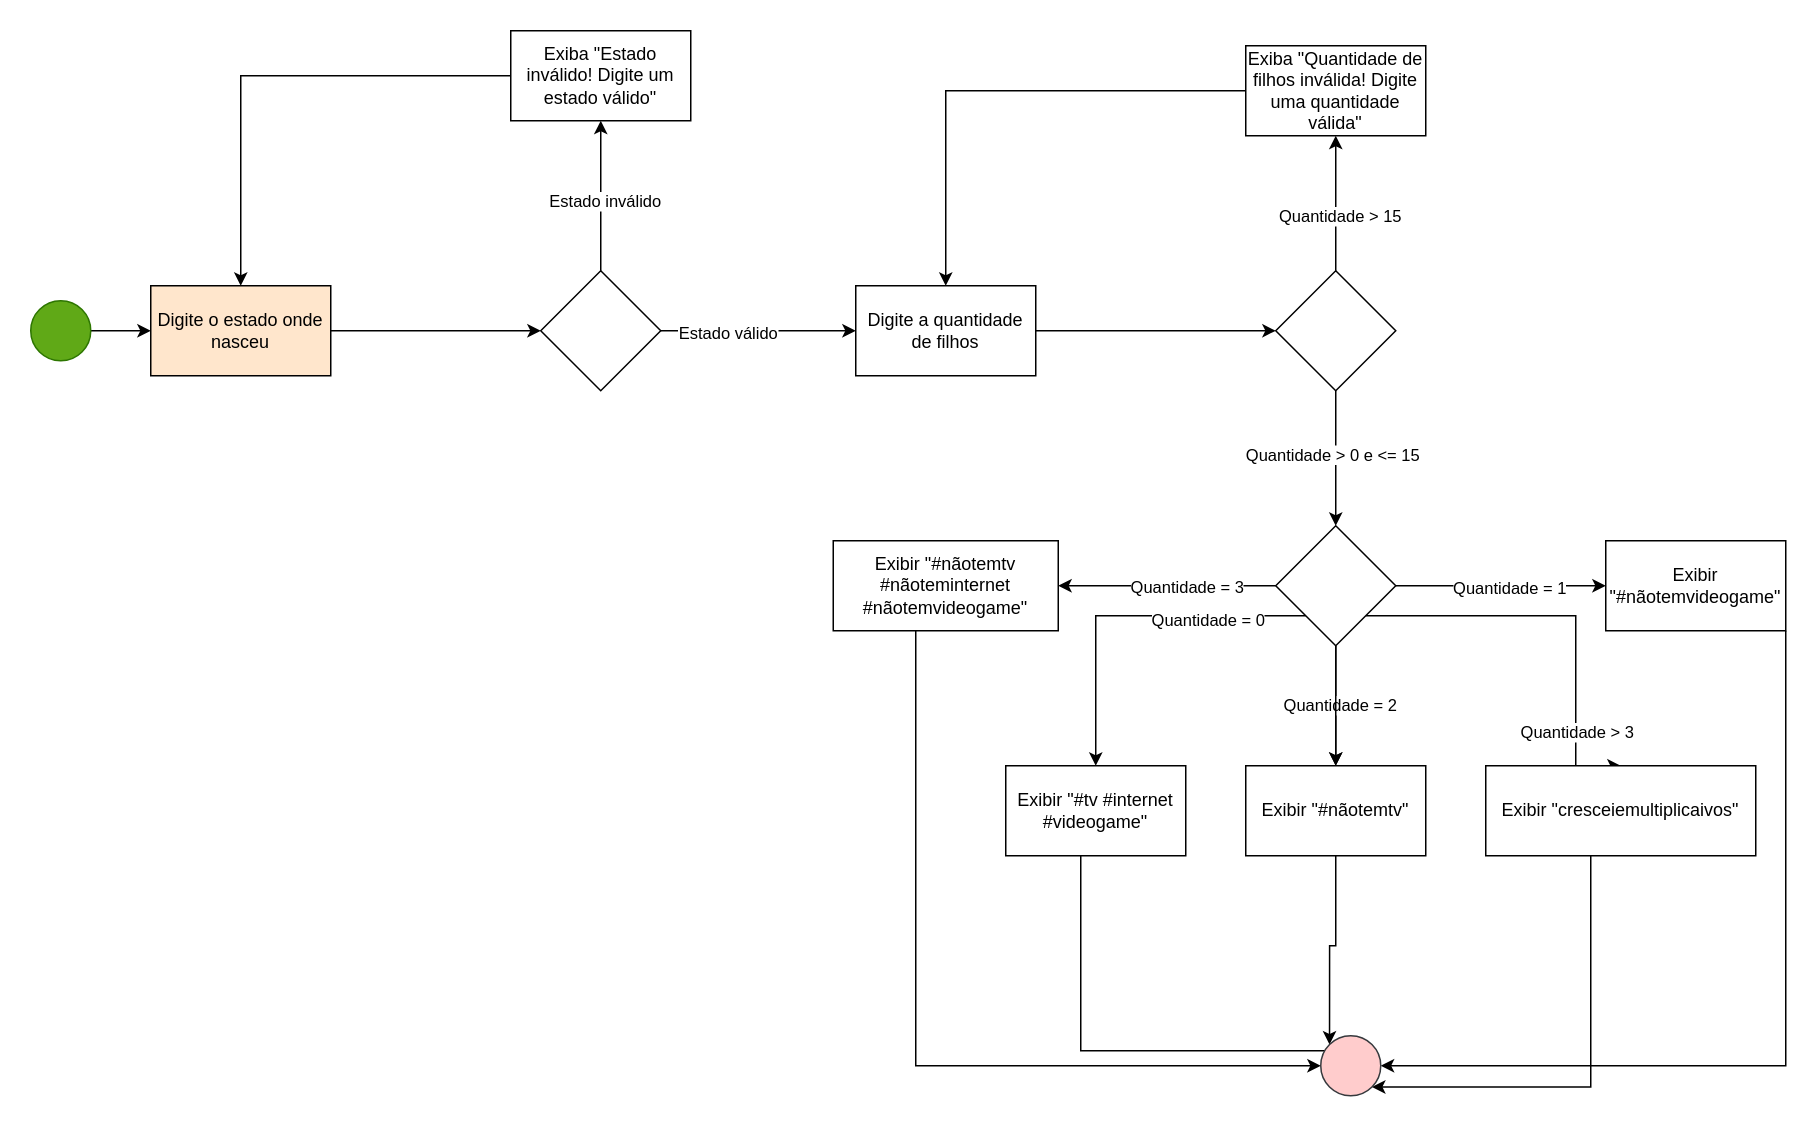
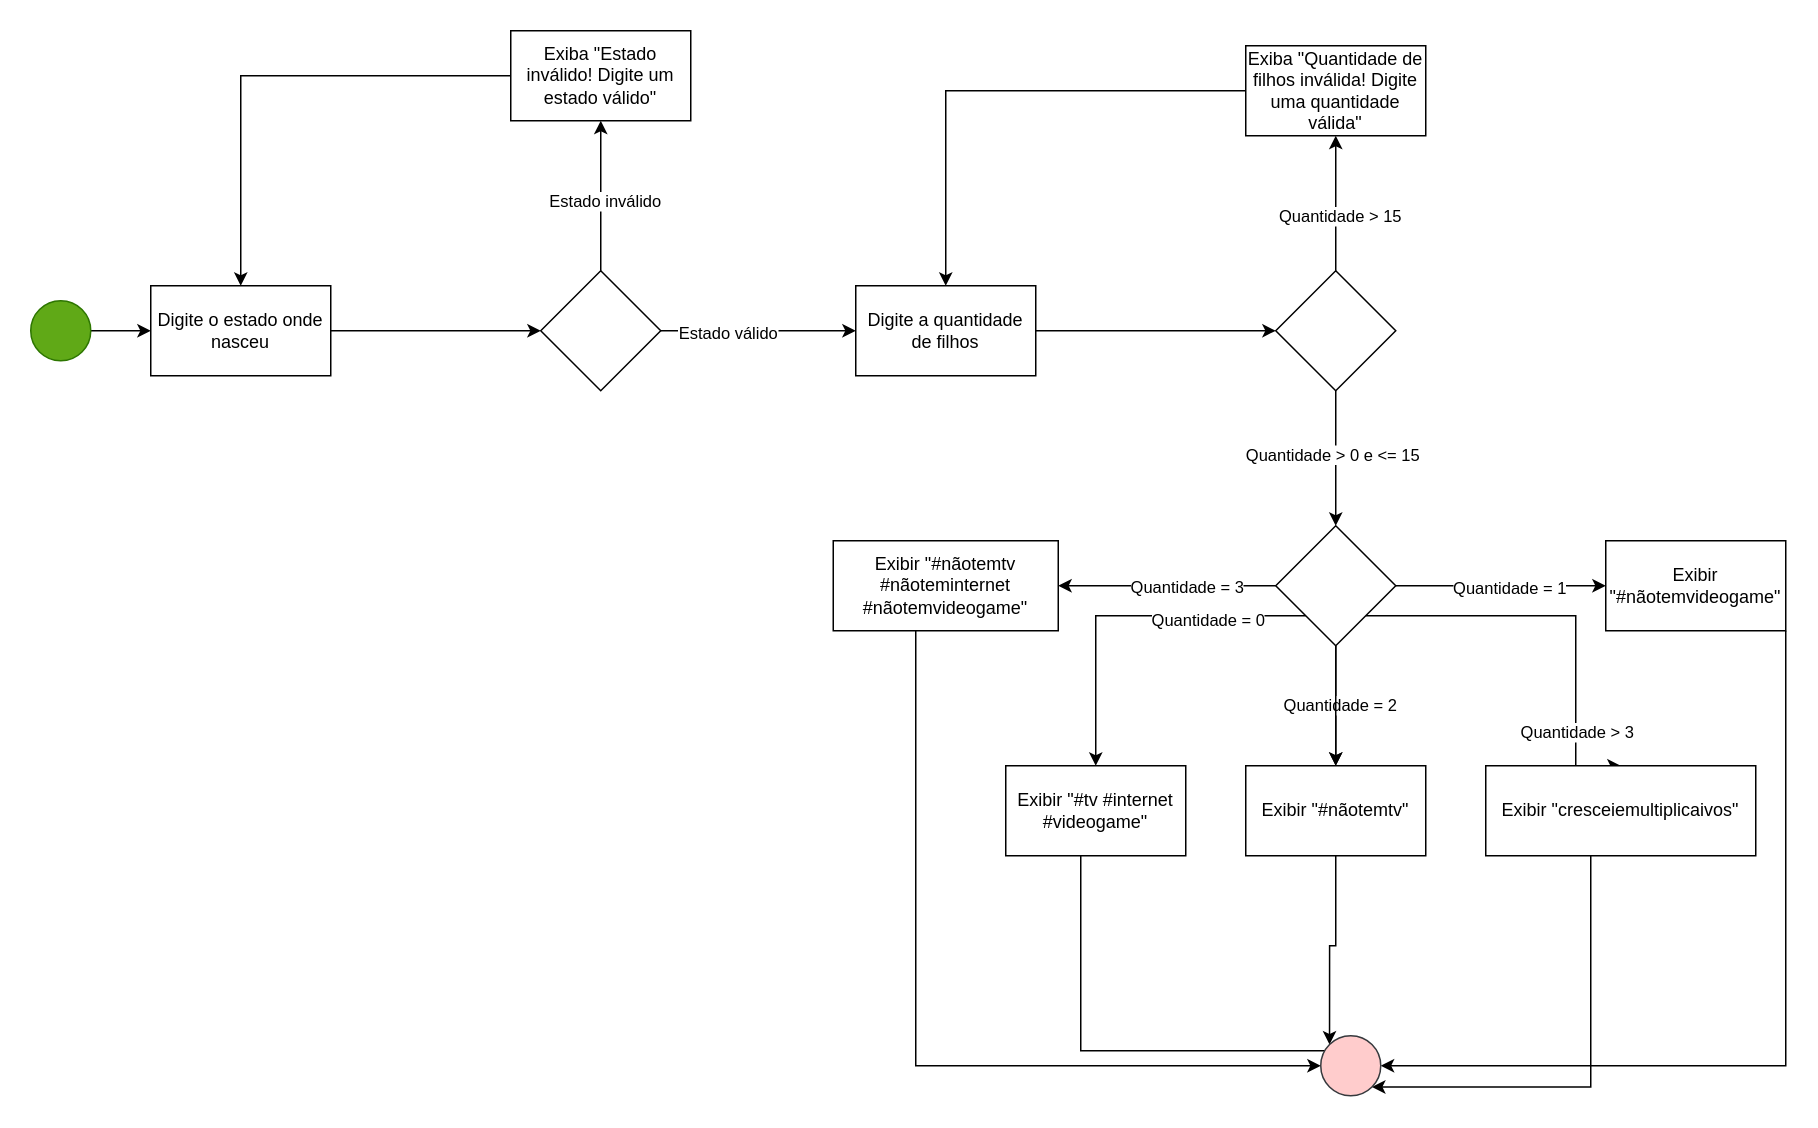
(241, 331) -> (241, 331)
